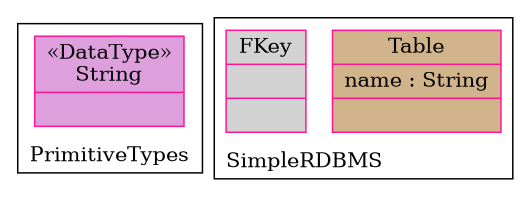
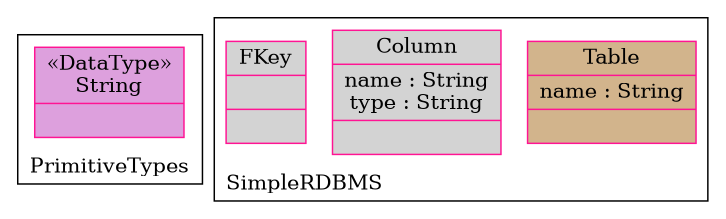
none -> (417, 92)
